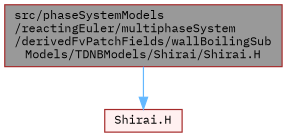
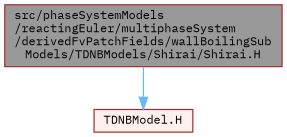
(143, 121) -> (143, 121)
